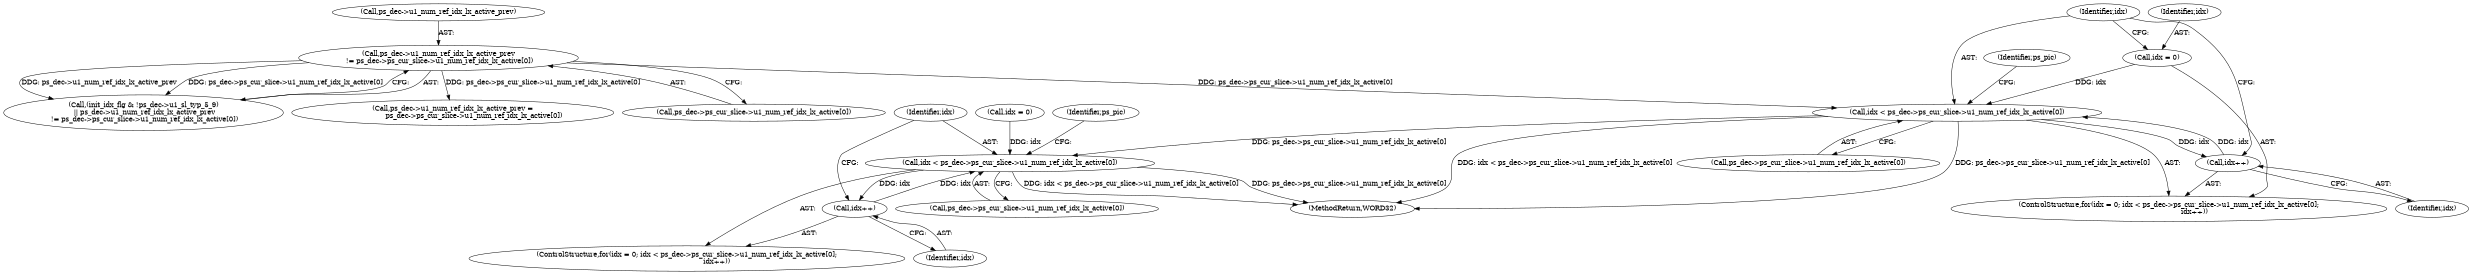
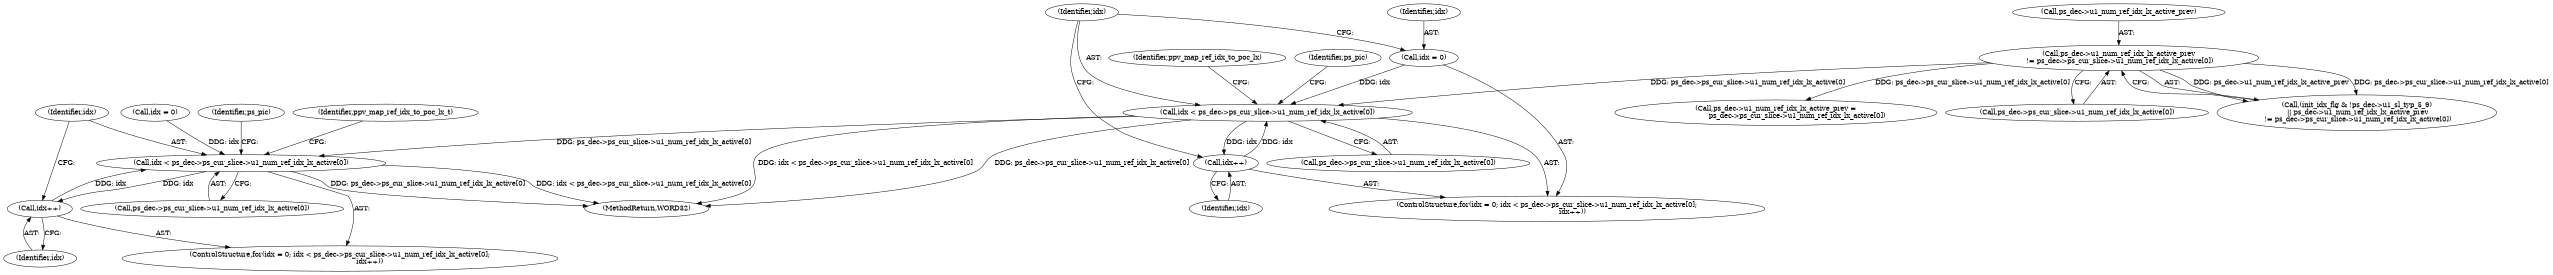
none -> (1197, 58)
none -> (386, 113)
